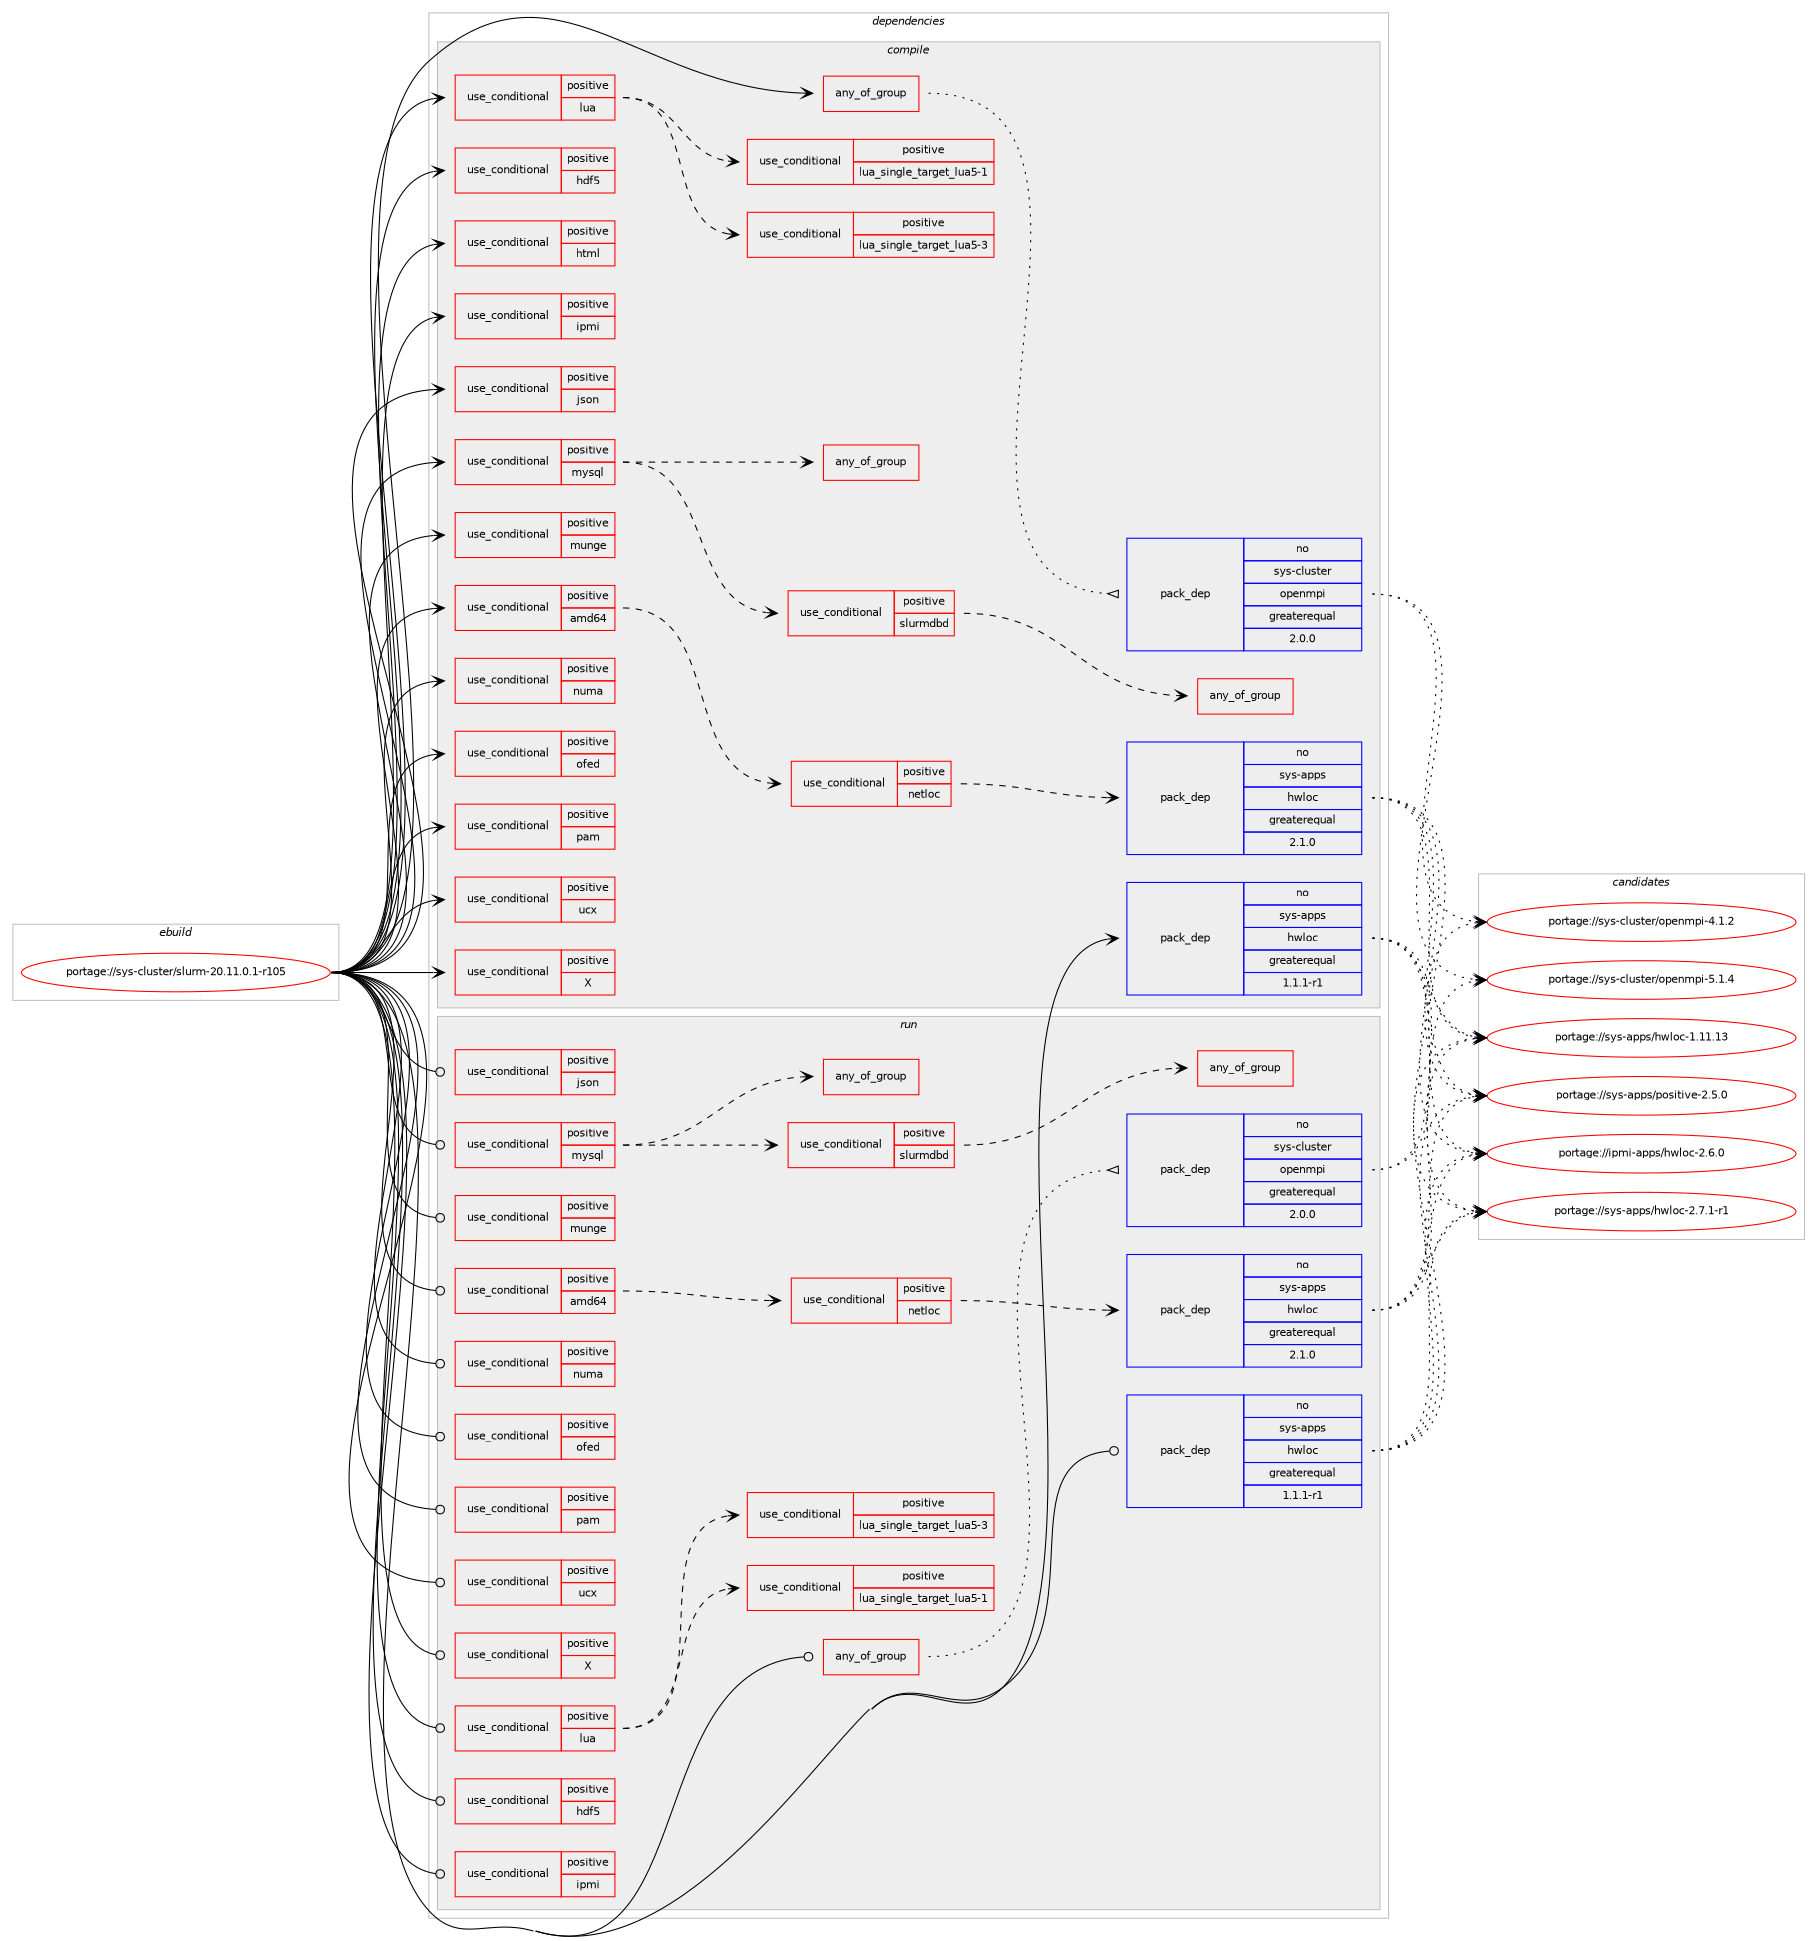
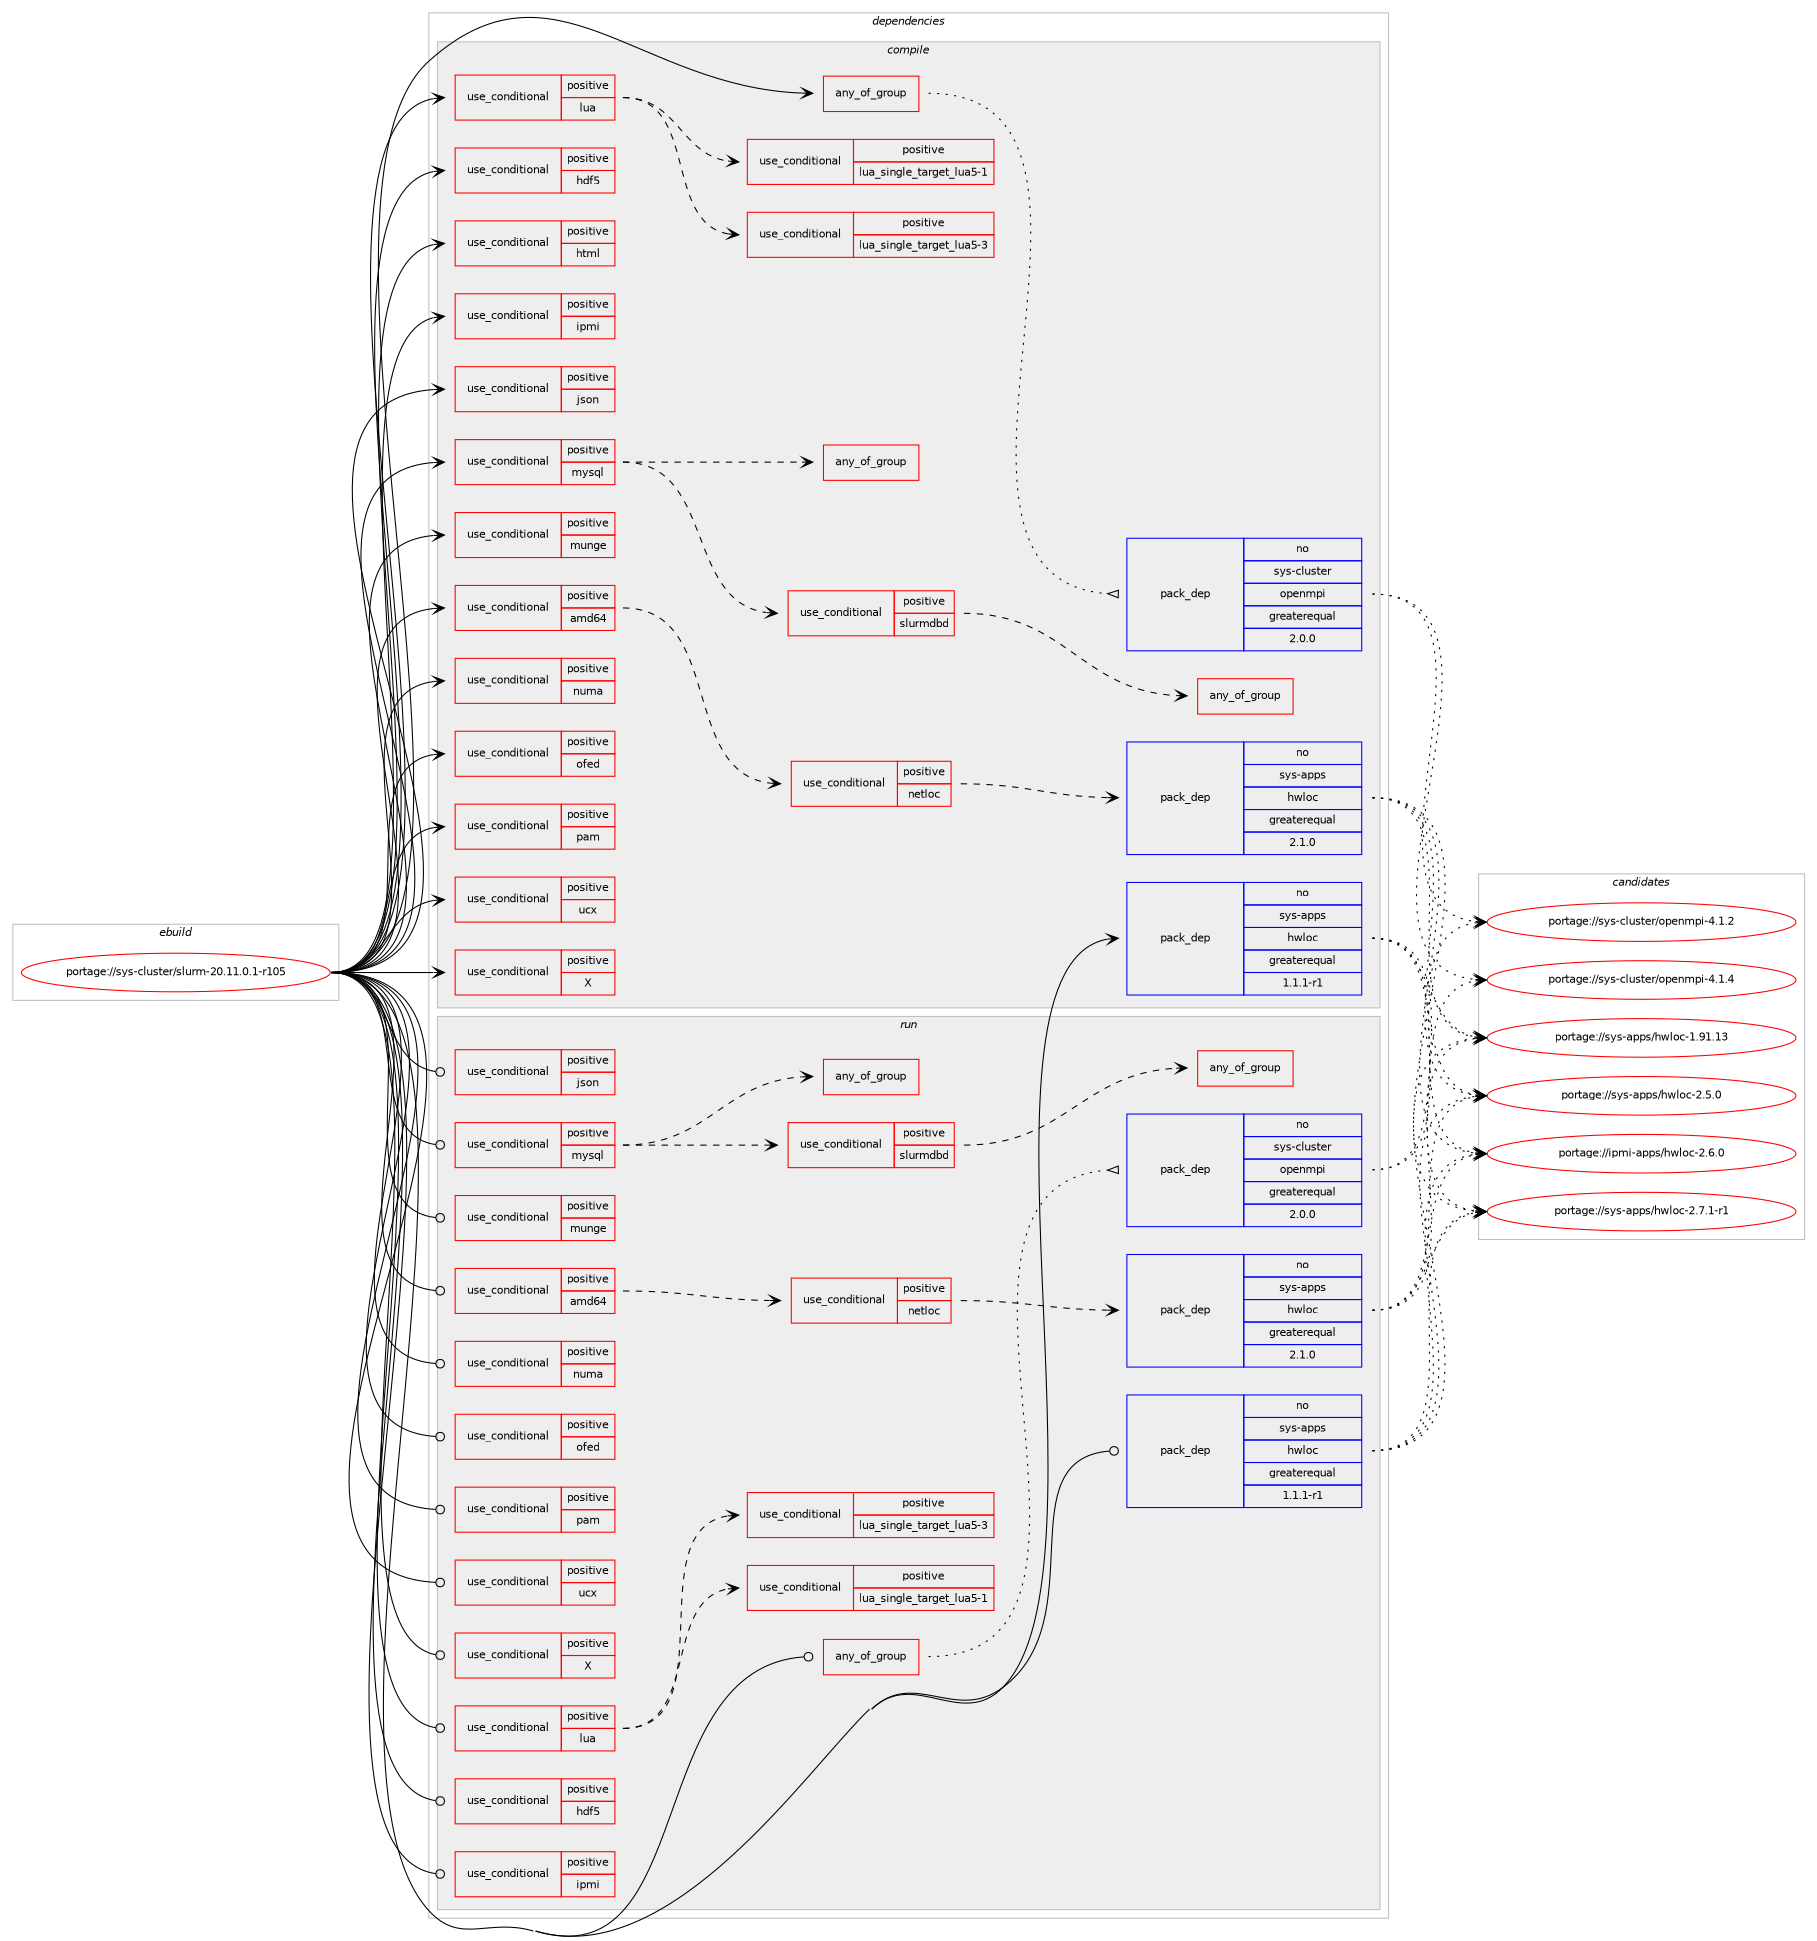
(1642, 980) -> (1642, 980)
(1642, 1038) -> (1642, 1038)
(1642, 1096) -> (1642, 1096)
